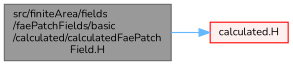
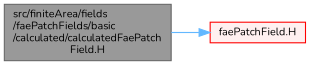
(249, 32) -> (258, 32)
